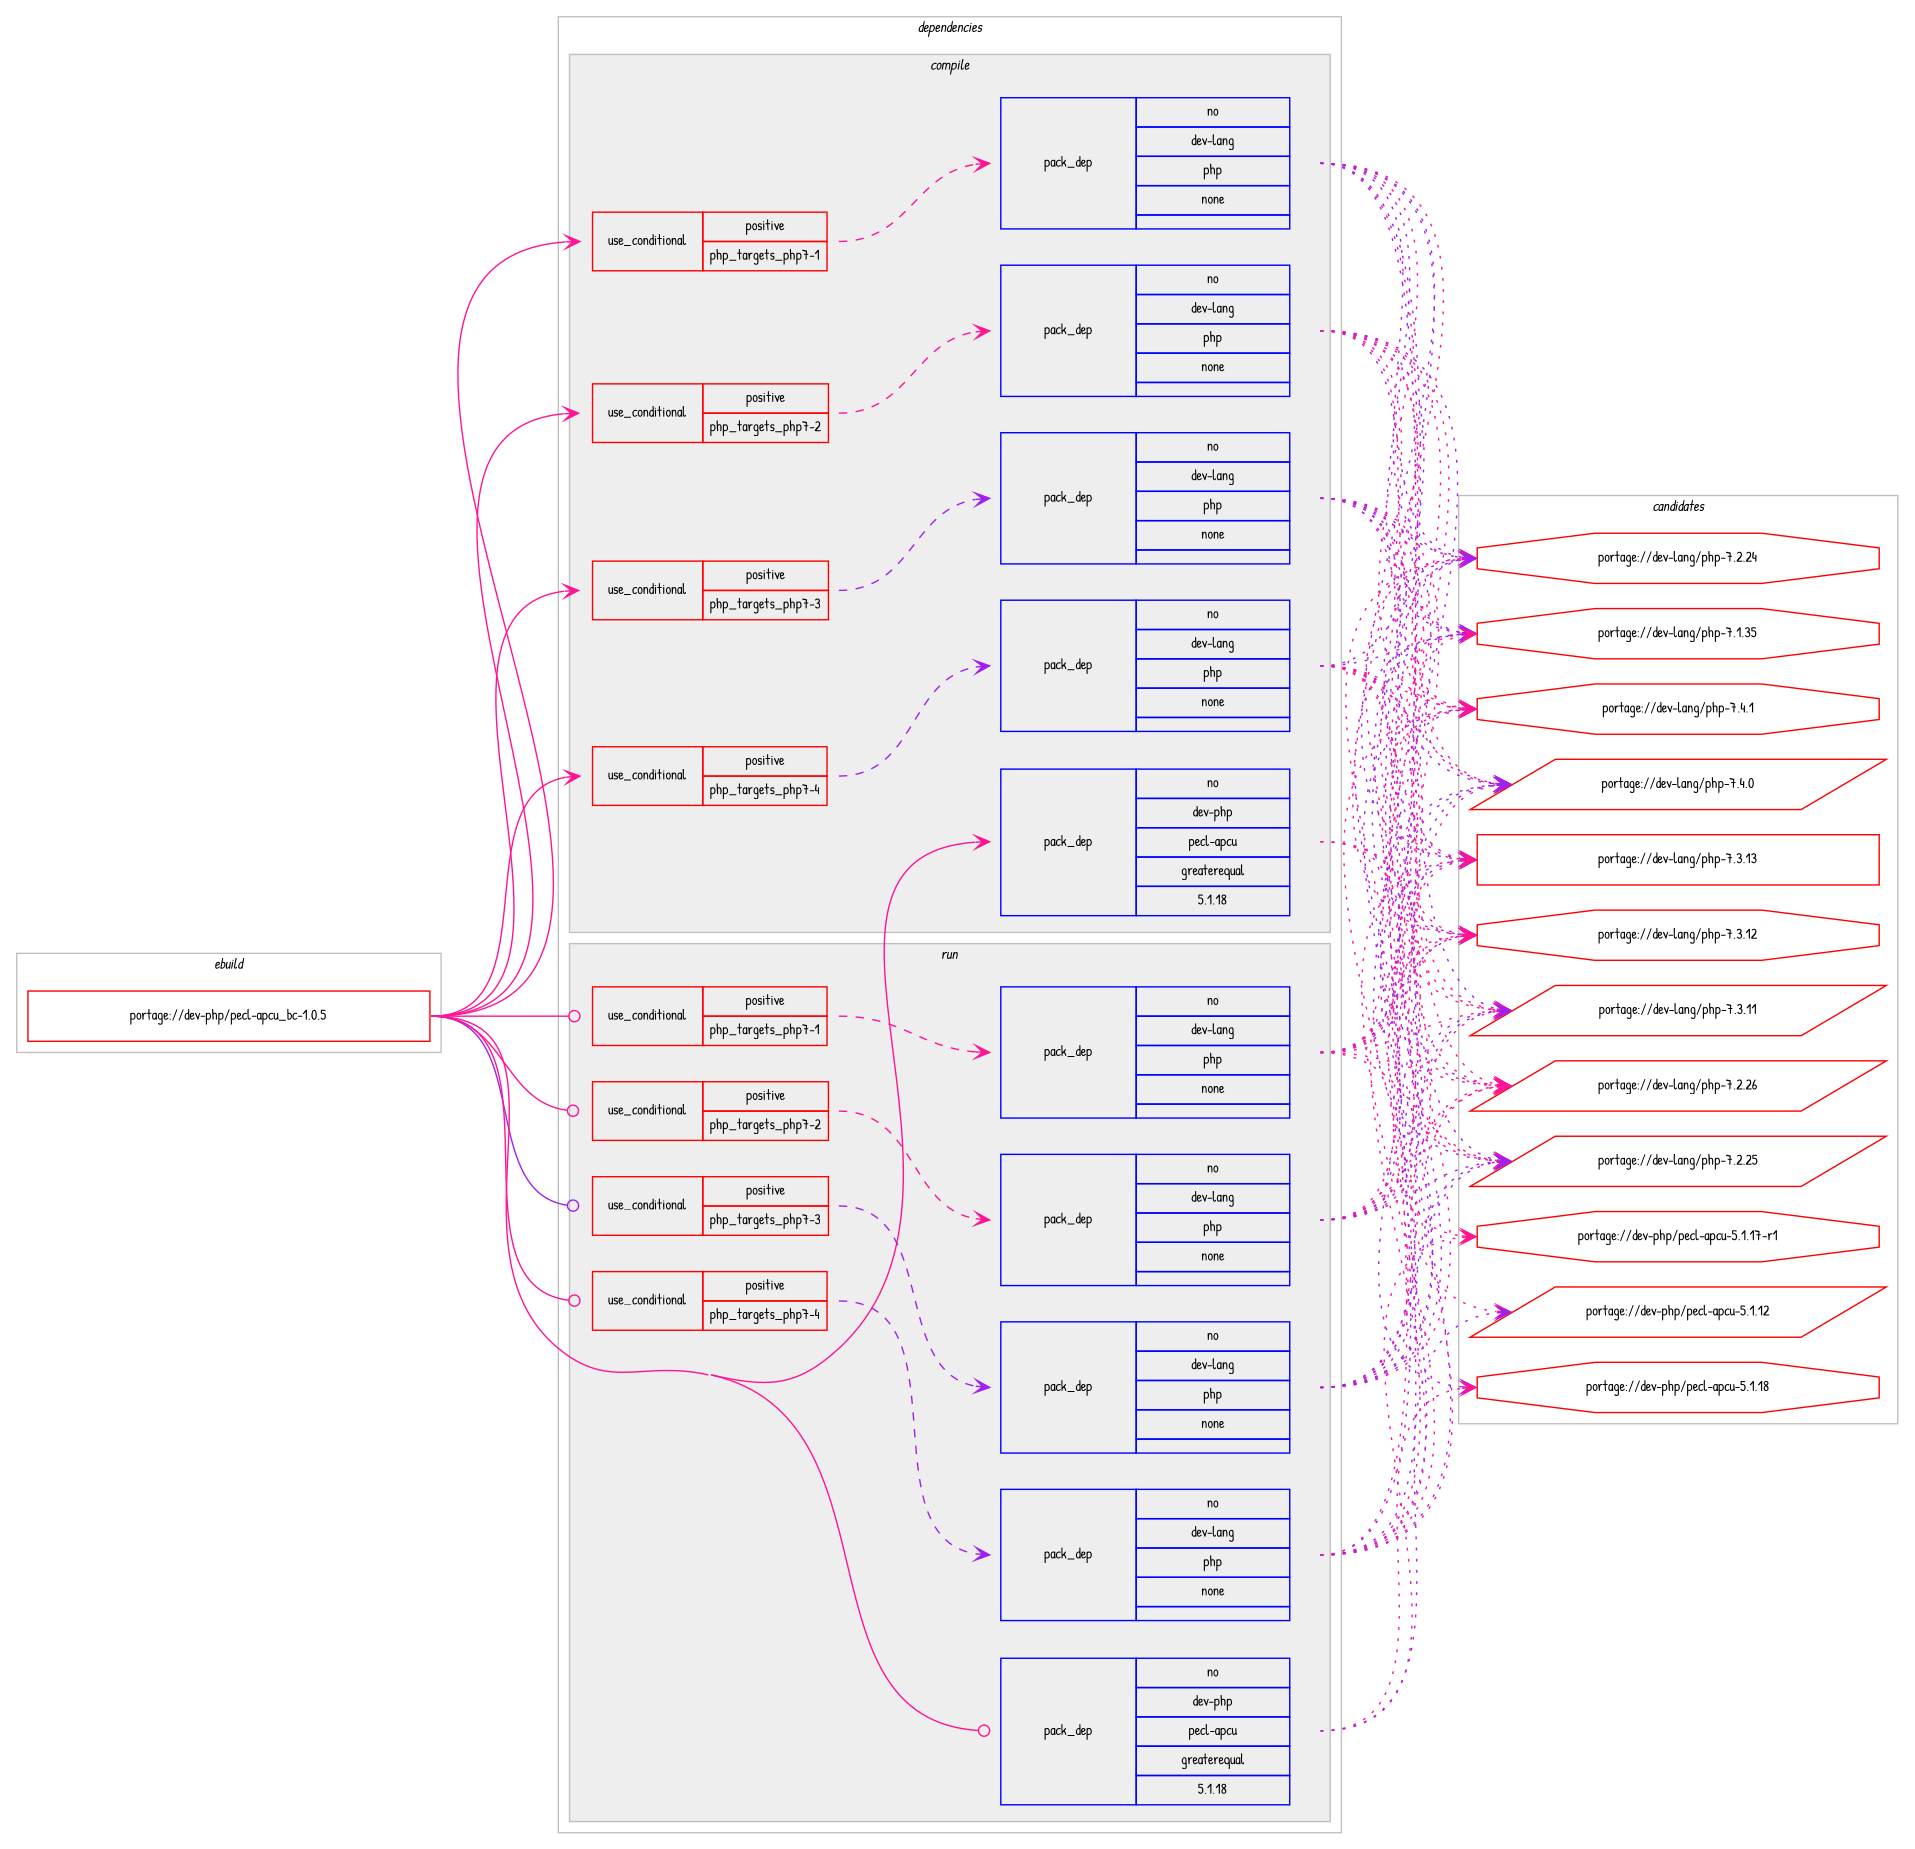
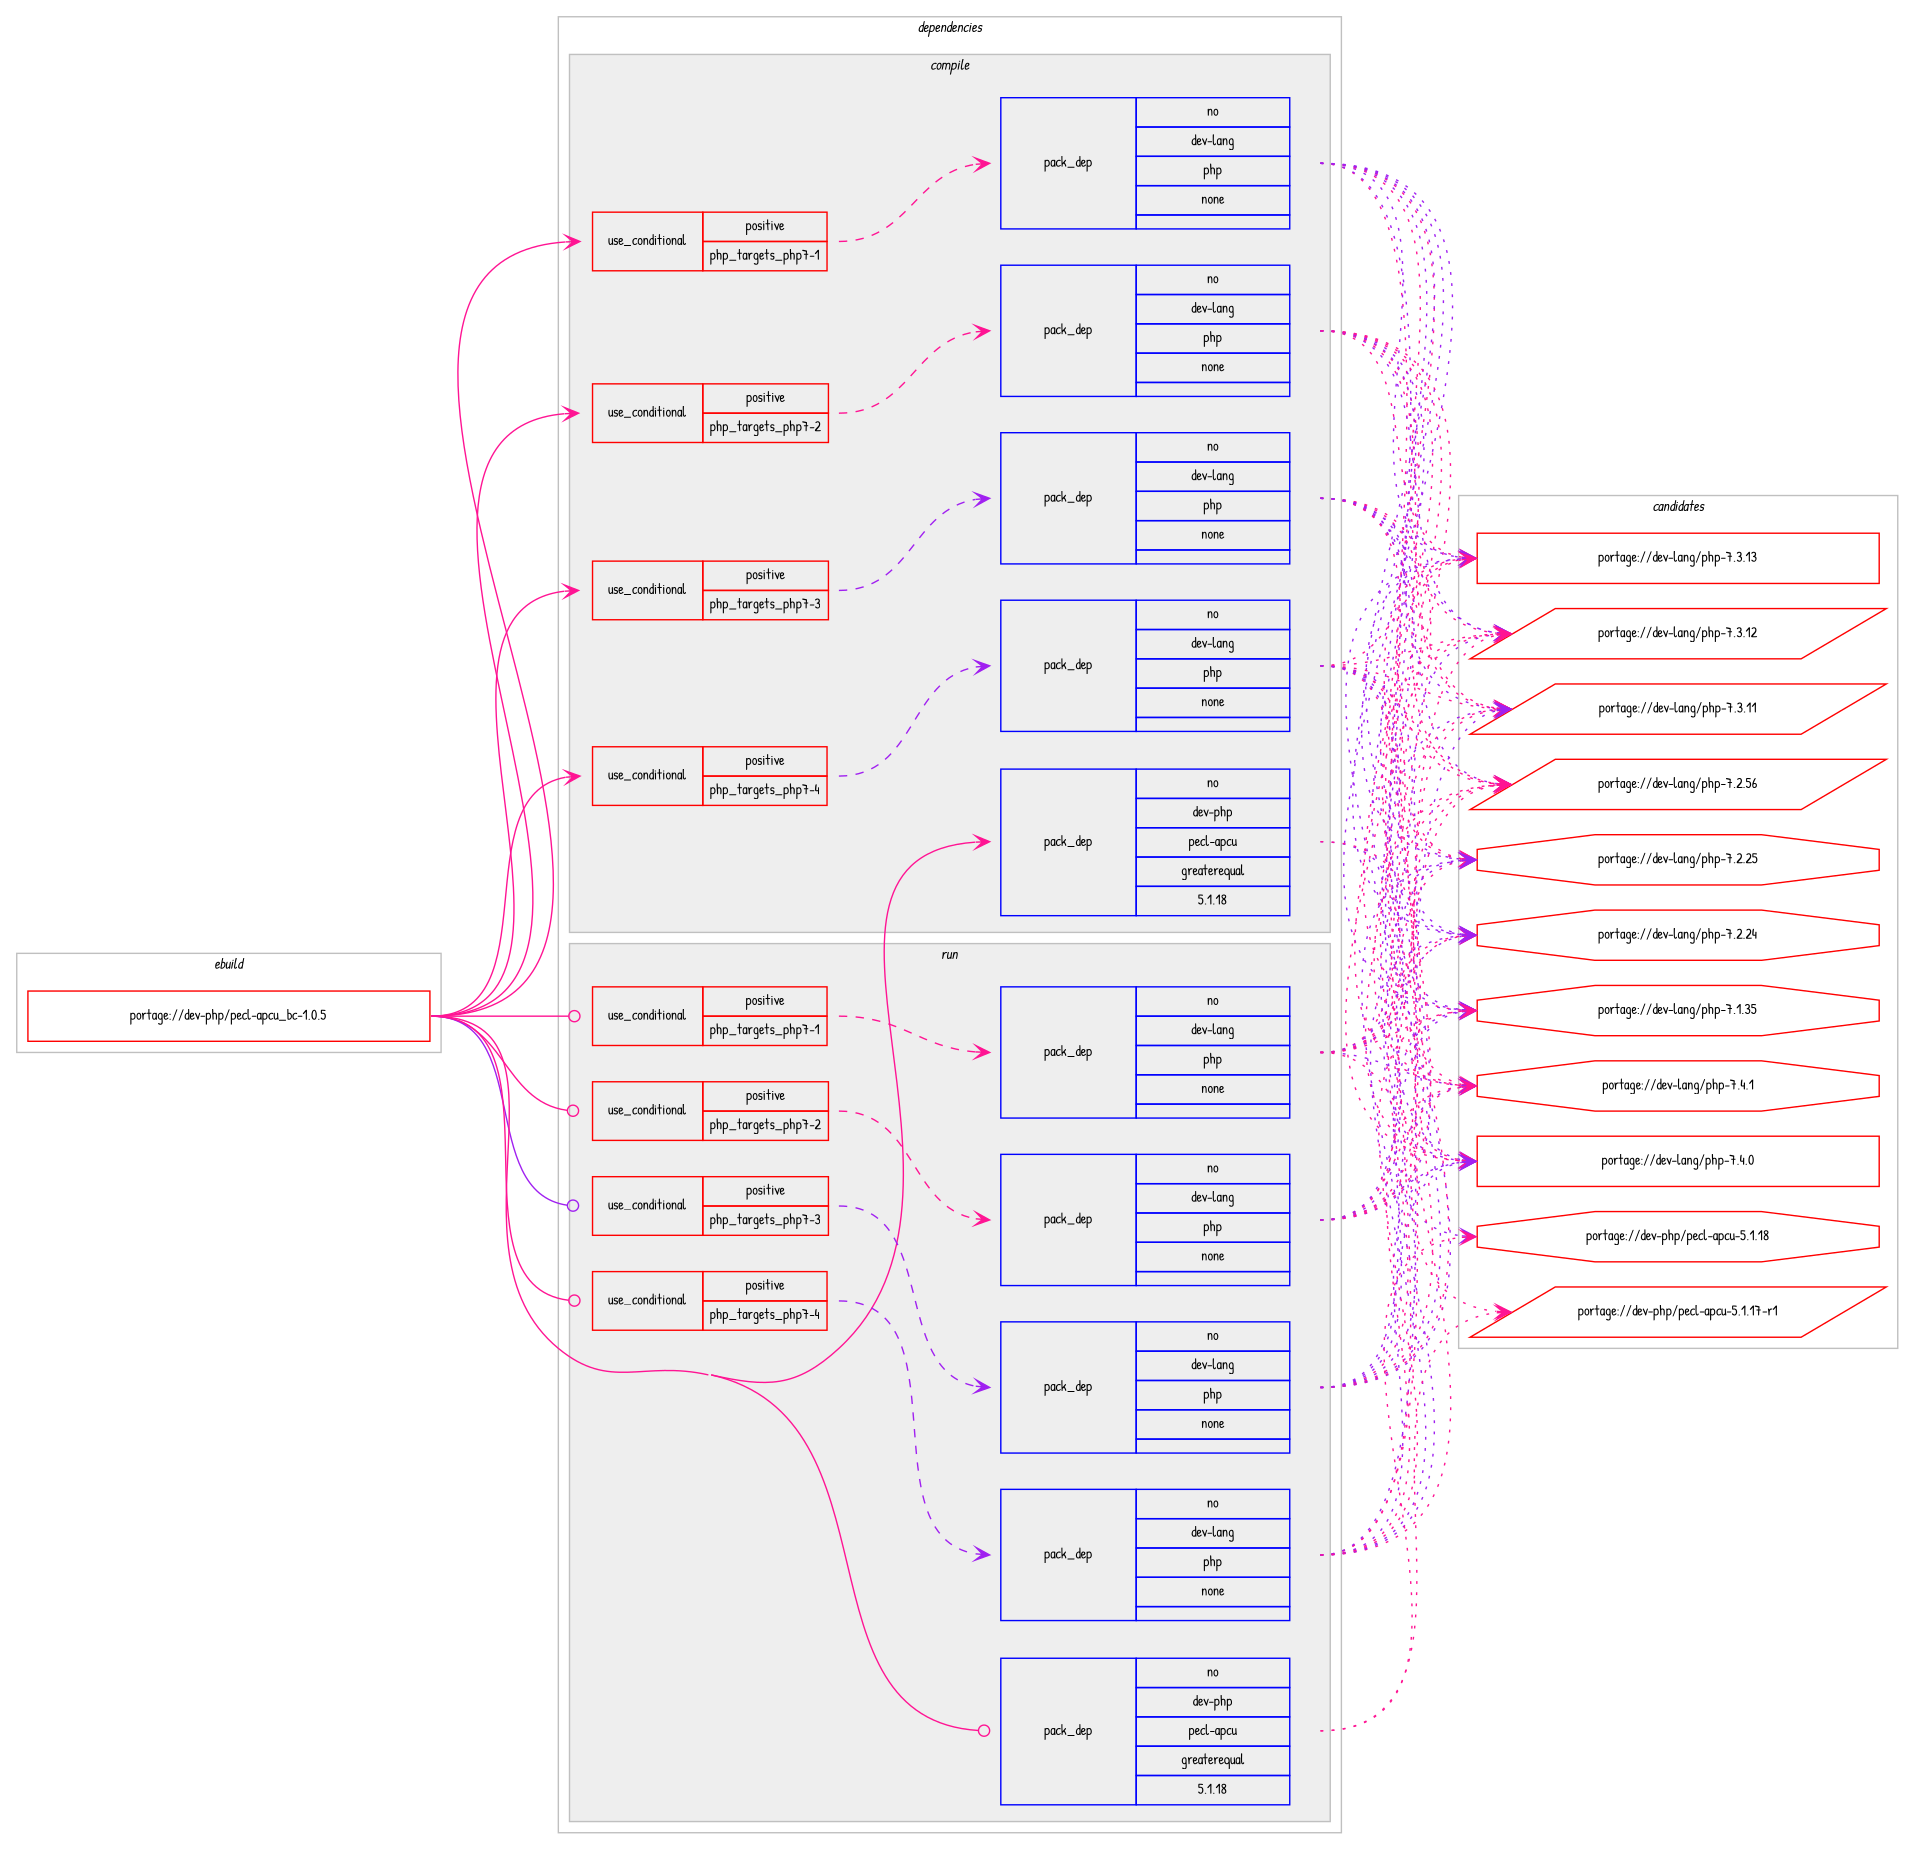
(1678, 784) -> (1678, 1161)
(1678, 935) -> (1678, 634)
(1678, 1086) -> (1678, 784)
(1678, 1161) -> (1678, 860)
(1678, 1237) -> (1678, 1312)
(1678, 1312) -> none
